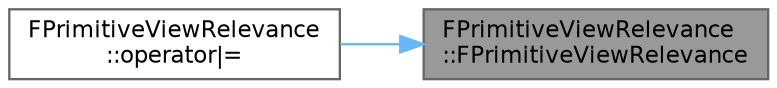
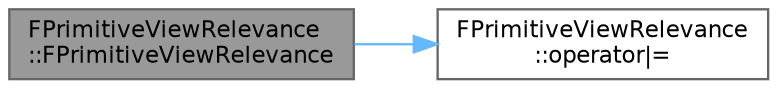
(370, 44) -> (384, 44)
